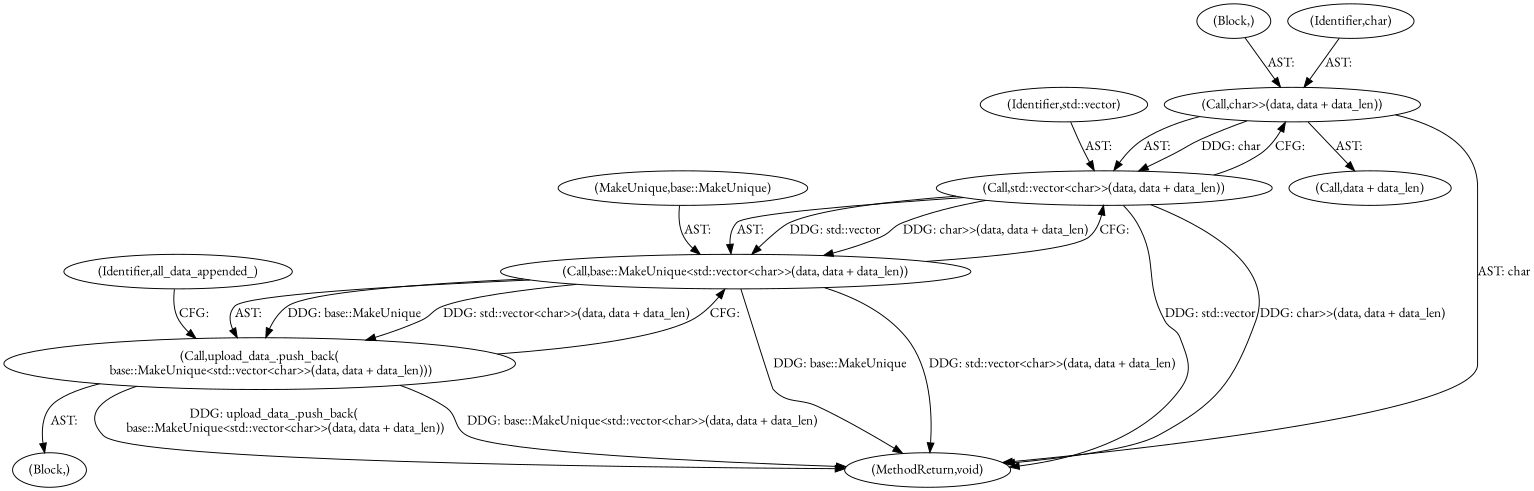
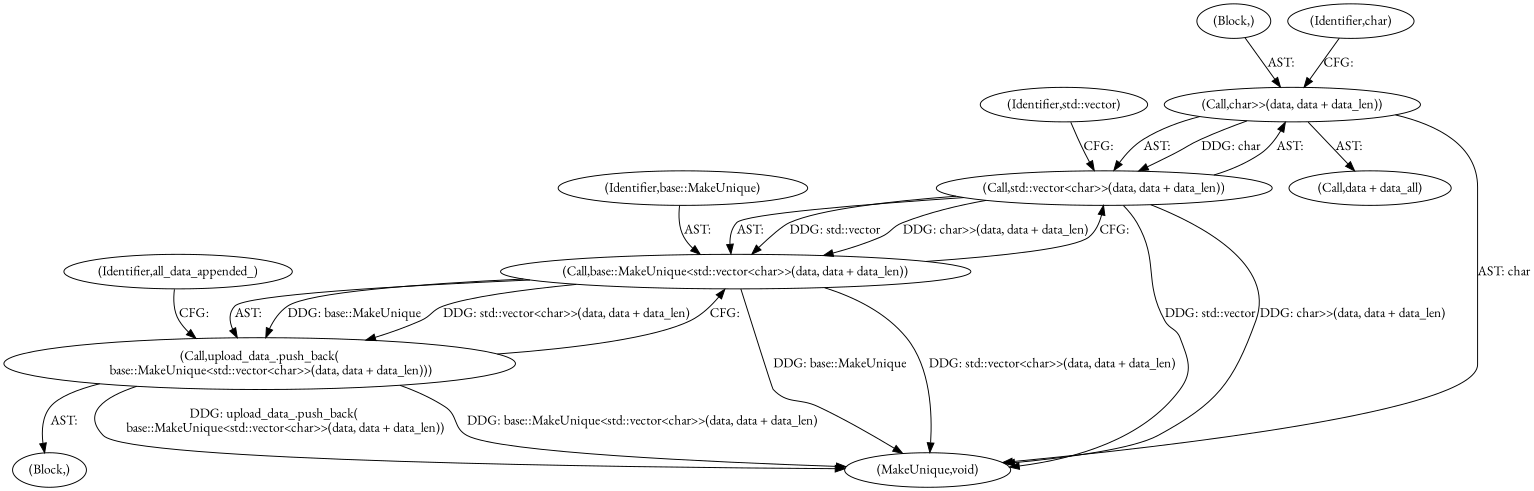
(1340, 63) -> (1340, 63)
(1100, 146) -> (1100, 146)
(1292, 146) -> (1292, 146)
(683, 188) -> (683, 188)
(1370, 188) -> (1370, 188)
(928, 470) -> (928, 470)
